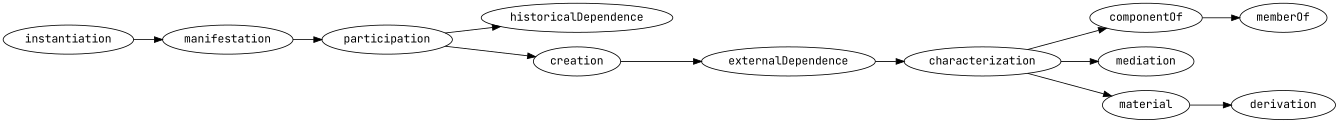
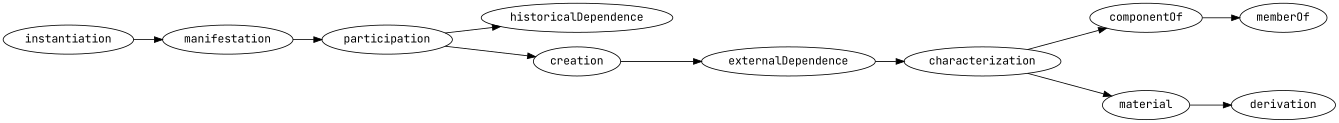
(1146, 61) -> none
